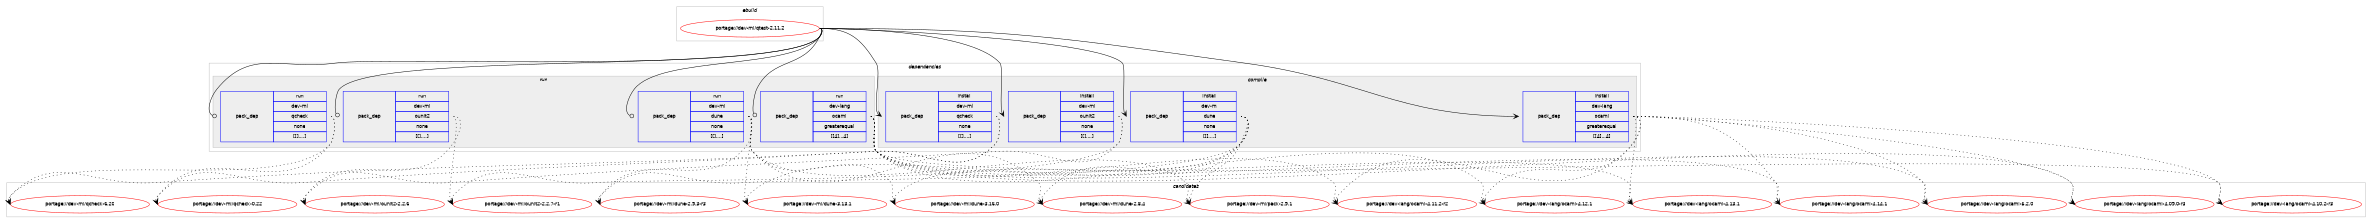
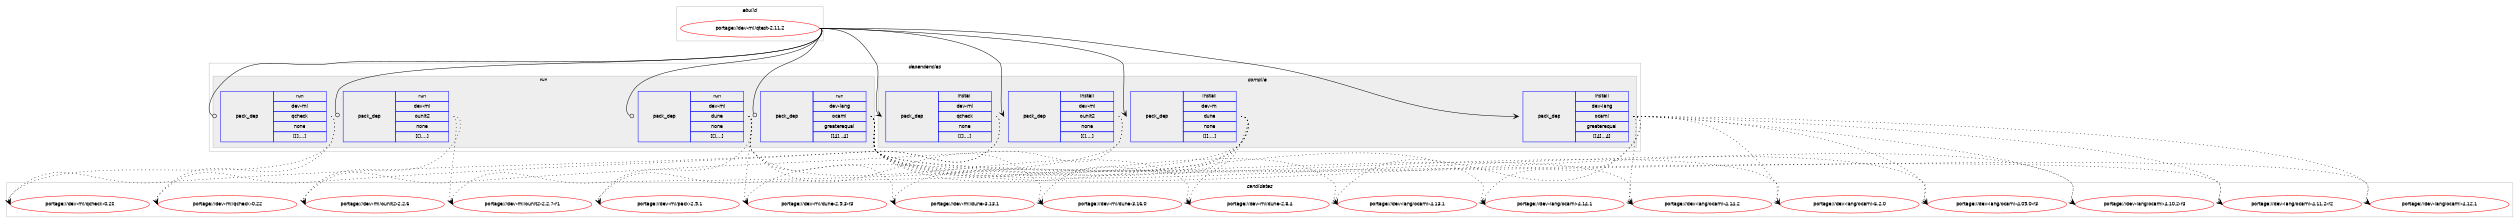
(80, 204) -> (80, 204)
none -> (1702, 204)
